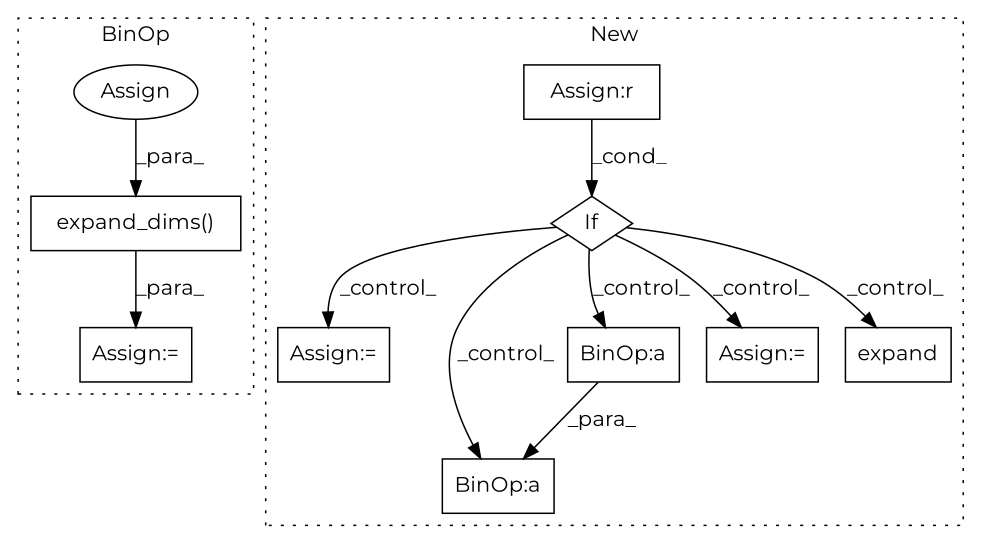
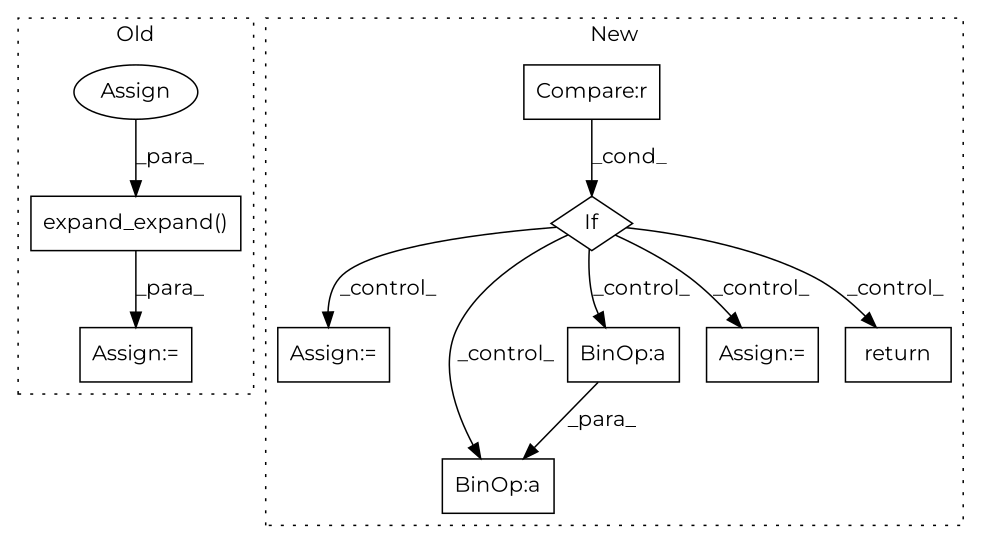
(136, 35) -> (136, 35)
(592, 92) -> (592, 92)
(136, 223) -> (136, 223)
(898, 355) -> (898, 355)
